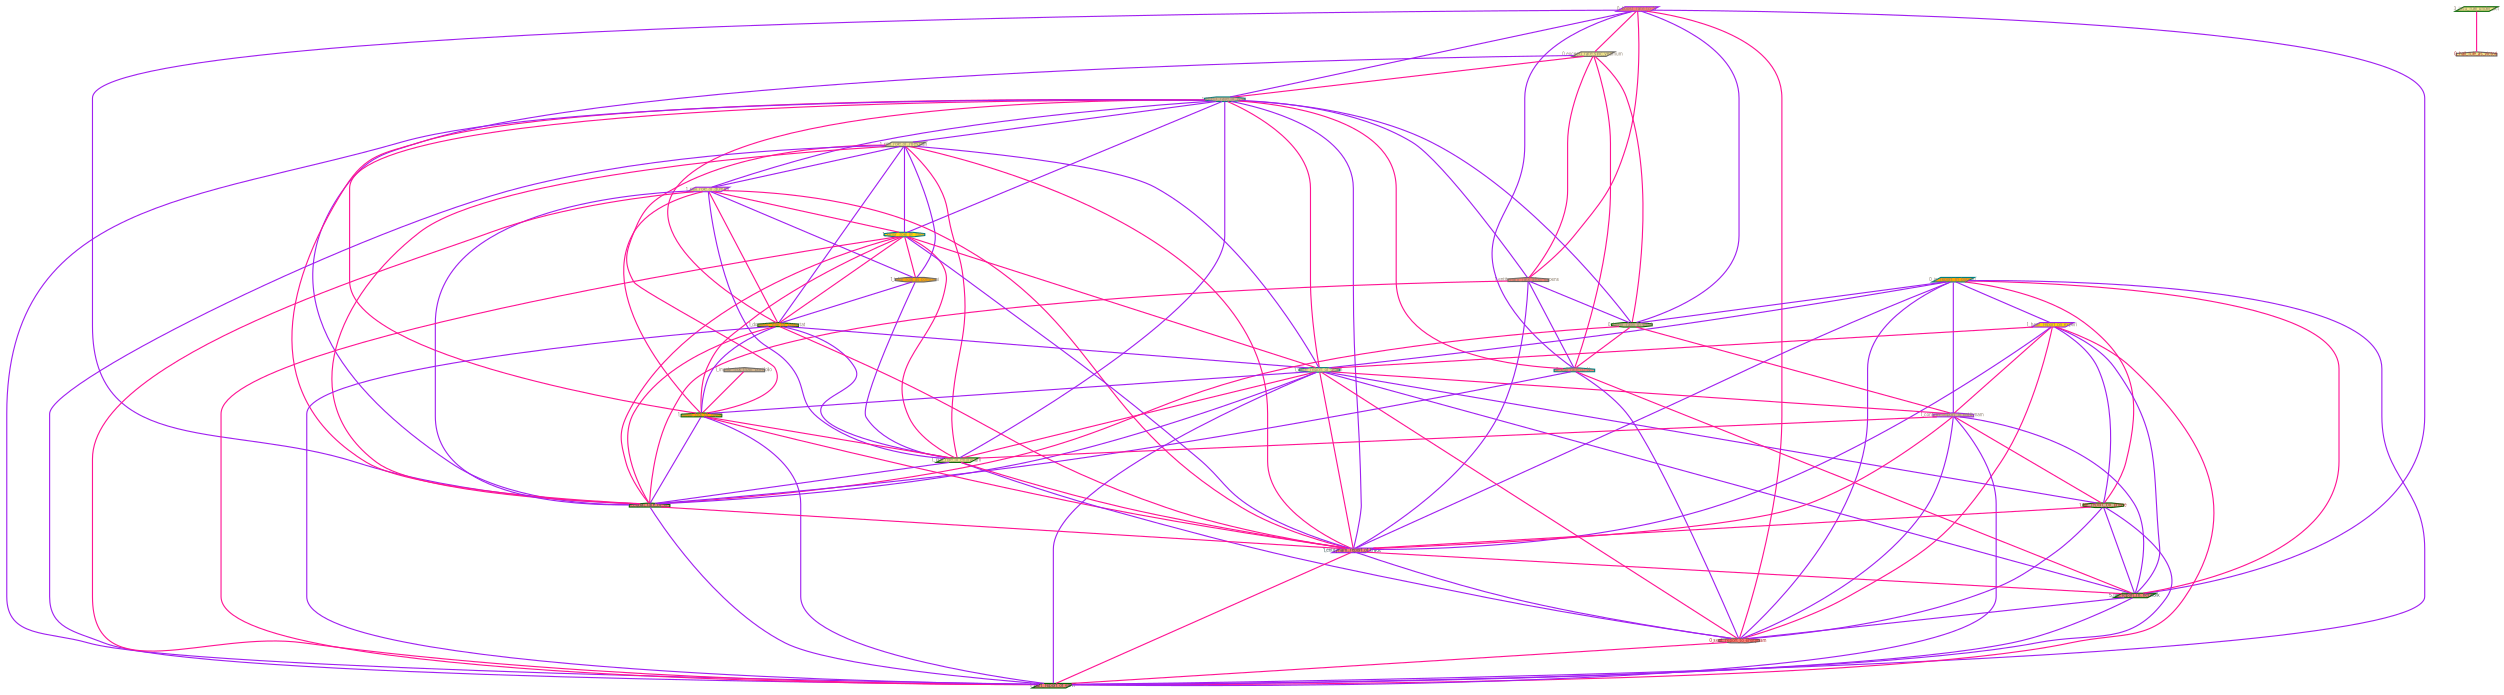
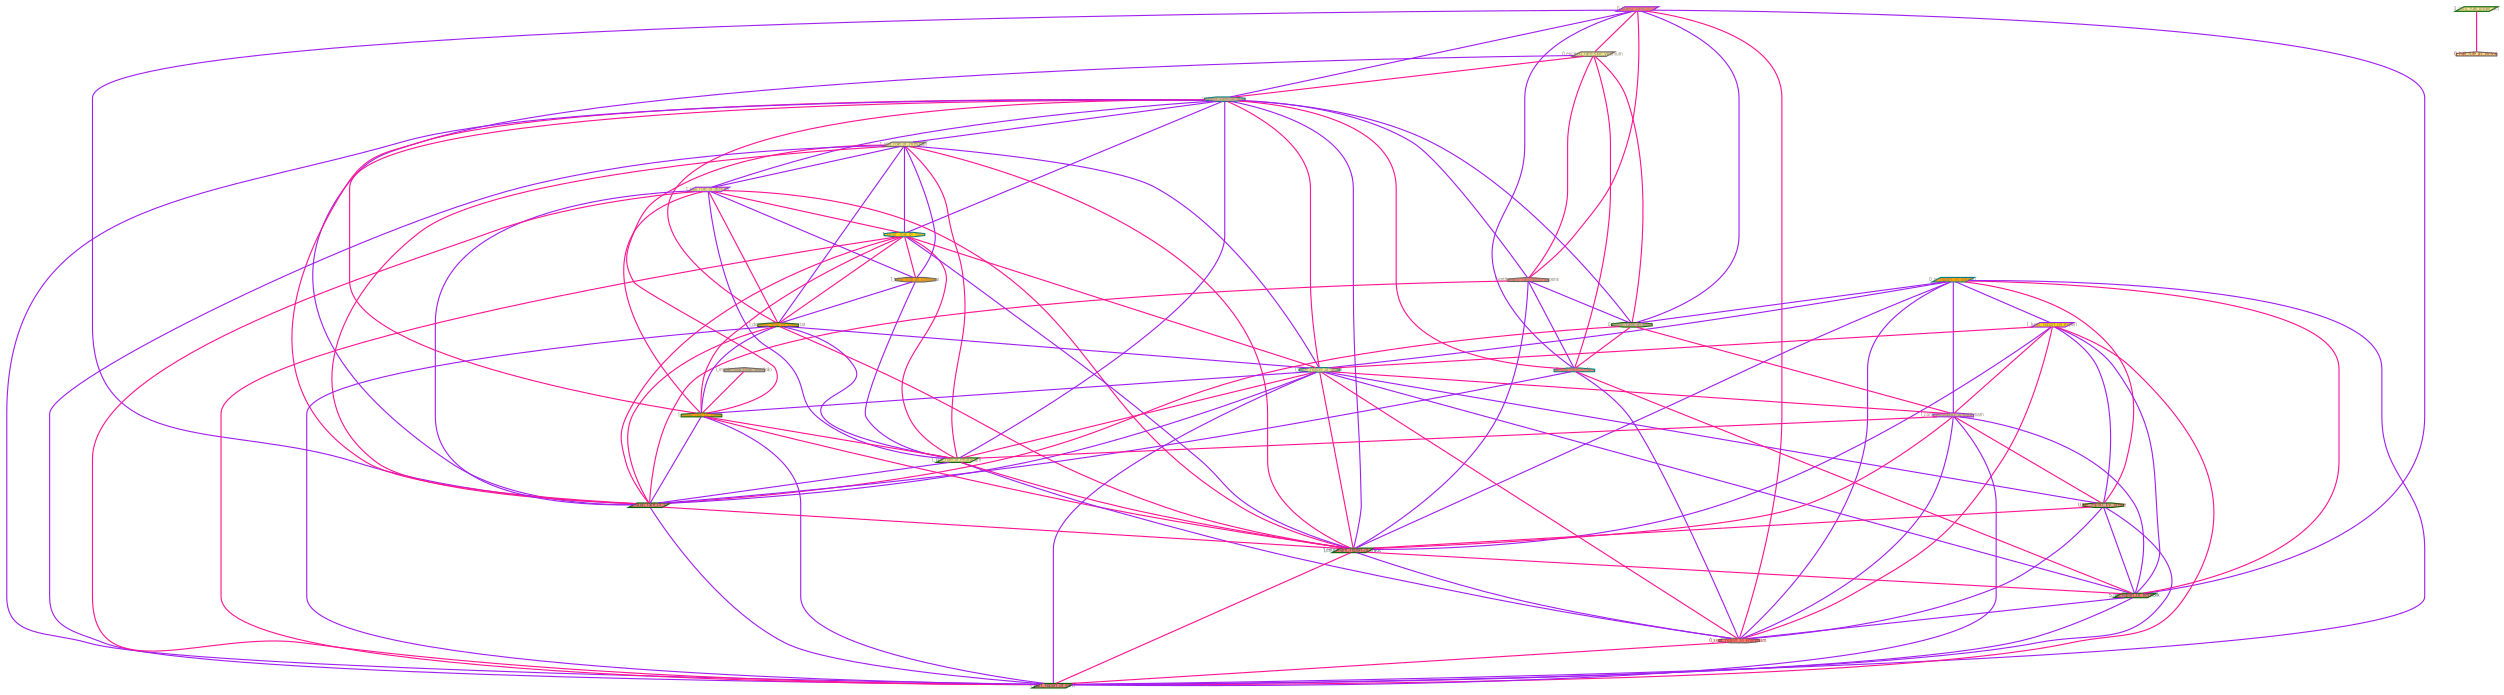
(650, 505) -> (650, 505)
(2103, 505) -> (2103, 505)
(1353, 550) -> (1353, 550)
